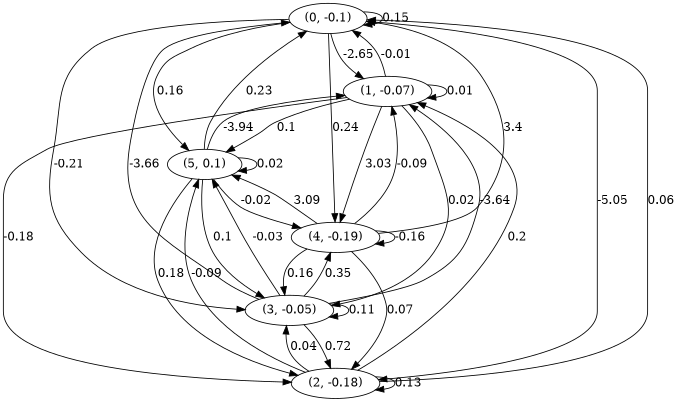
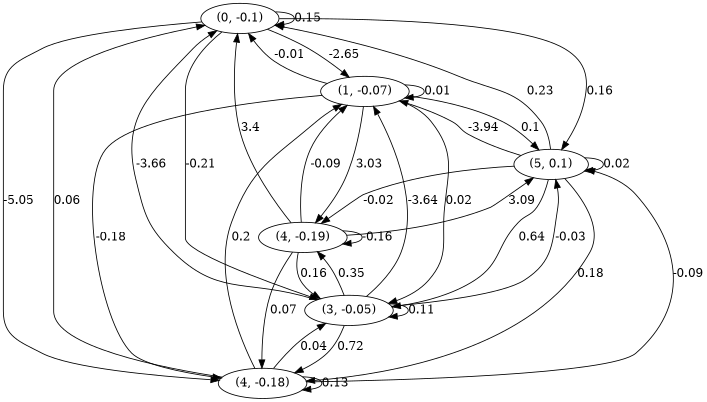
(332, 124) -> none
(223, 237) -> (532, 237)
(336, 383) -> (263, 383)
